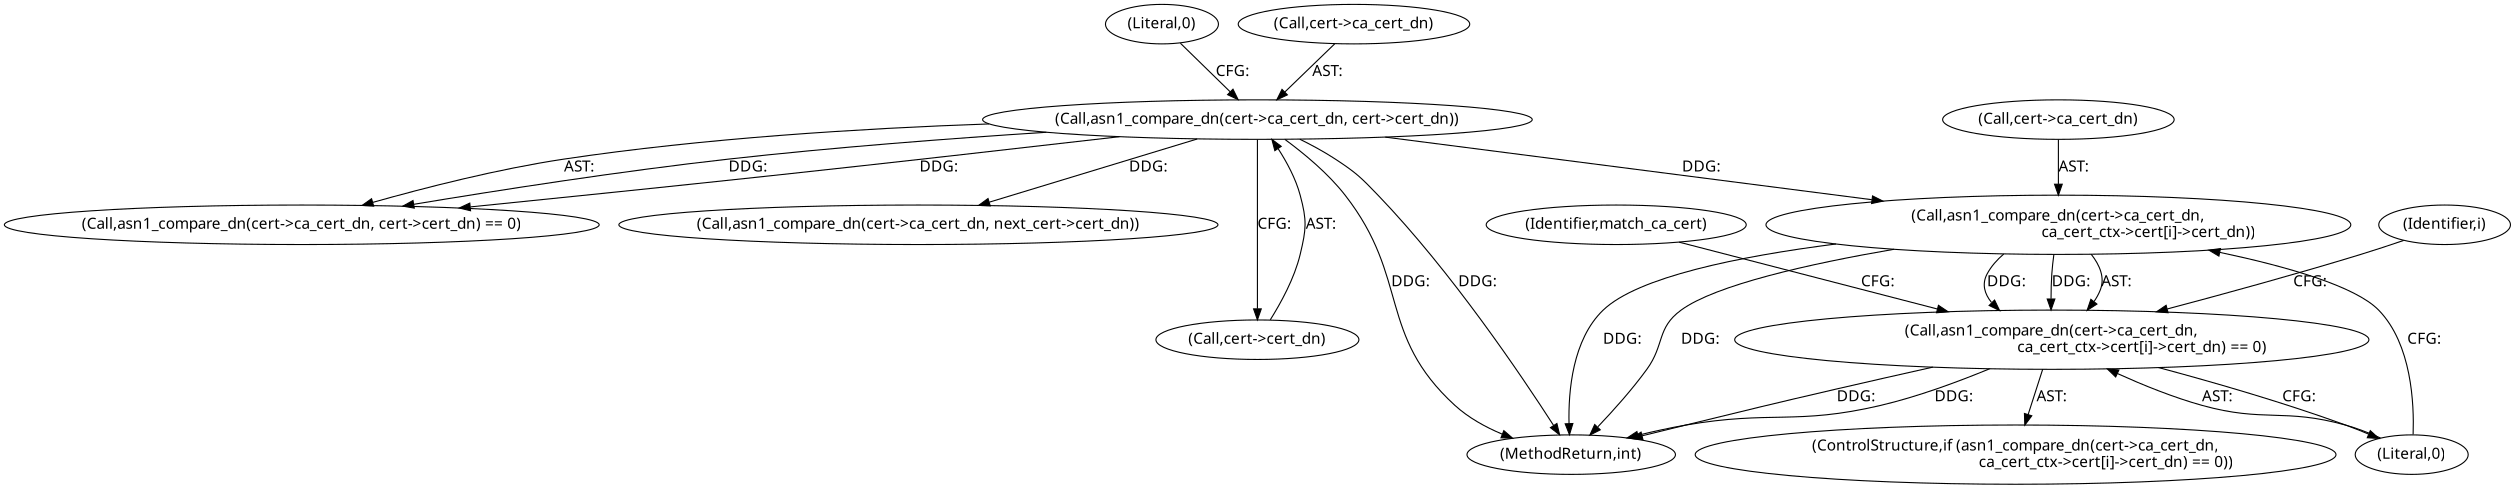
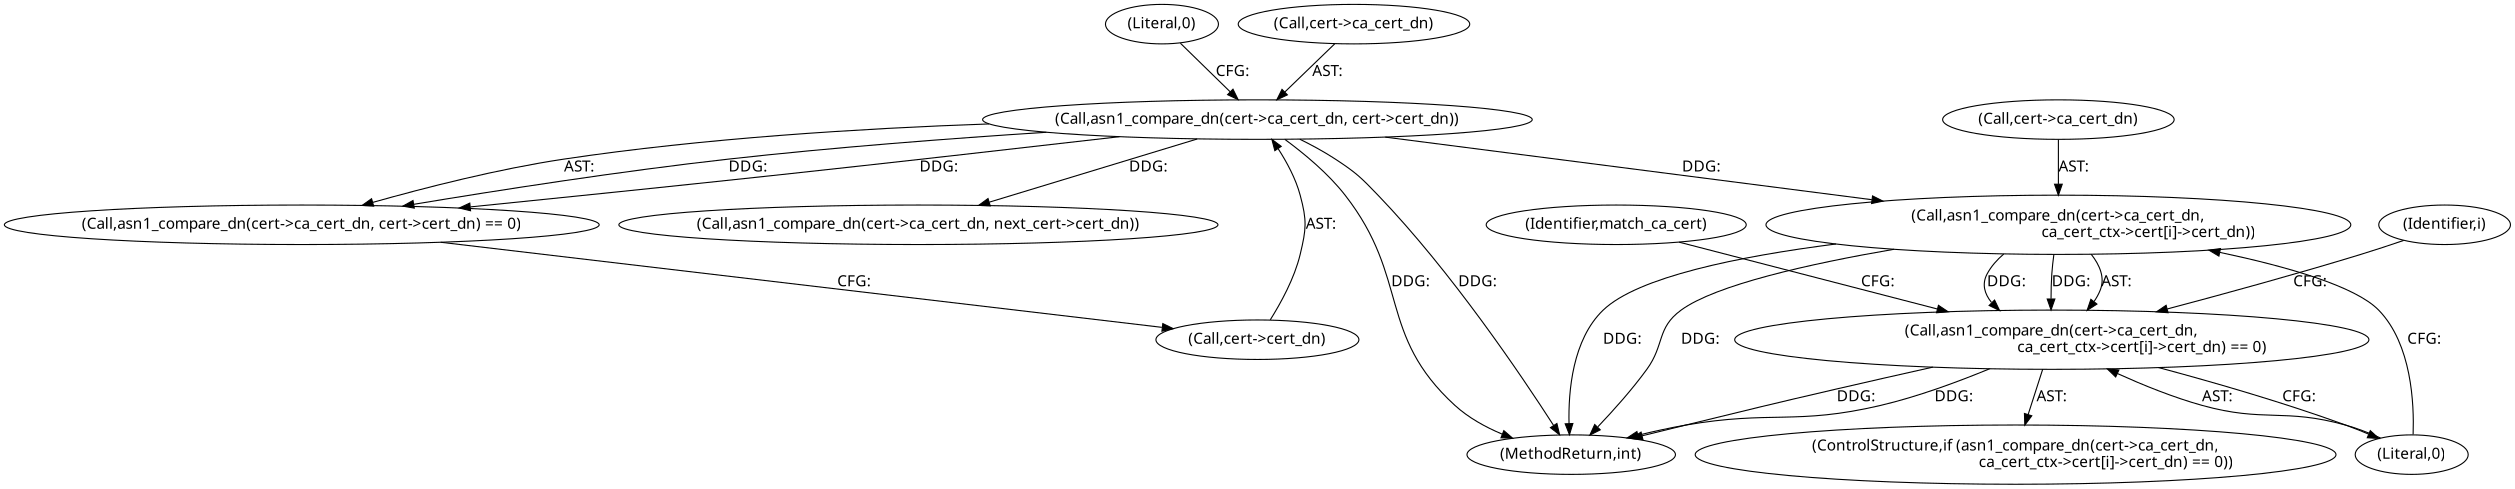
(1257, 224) -> (801, 285)
